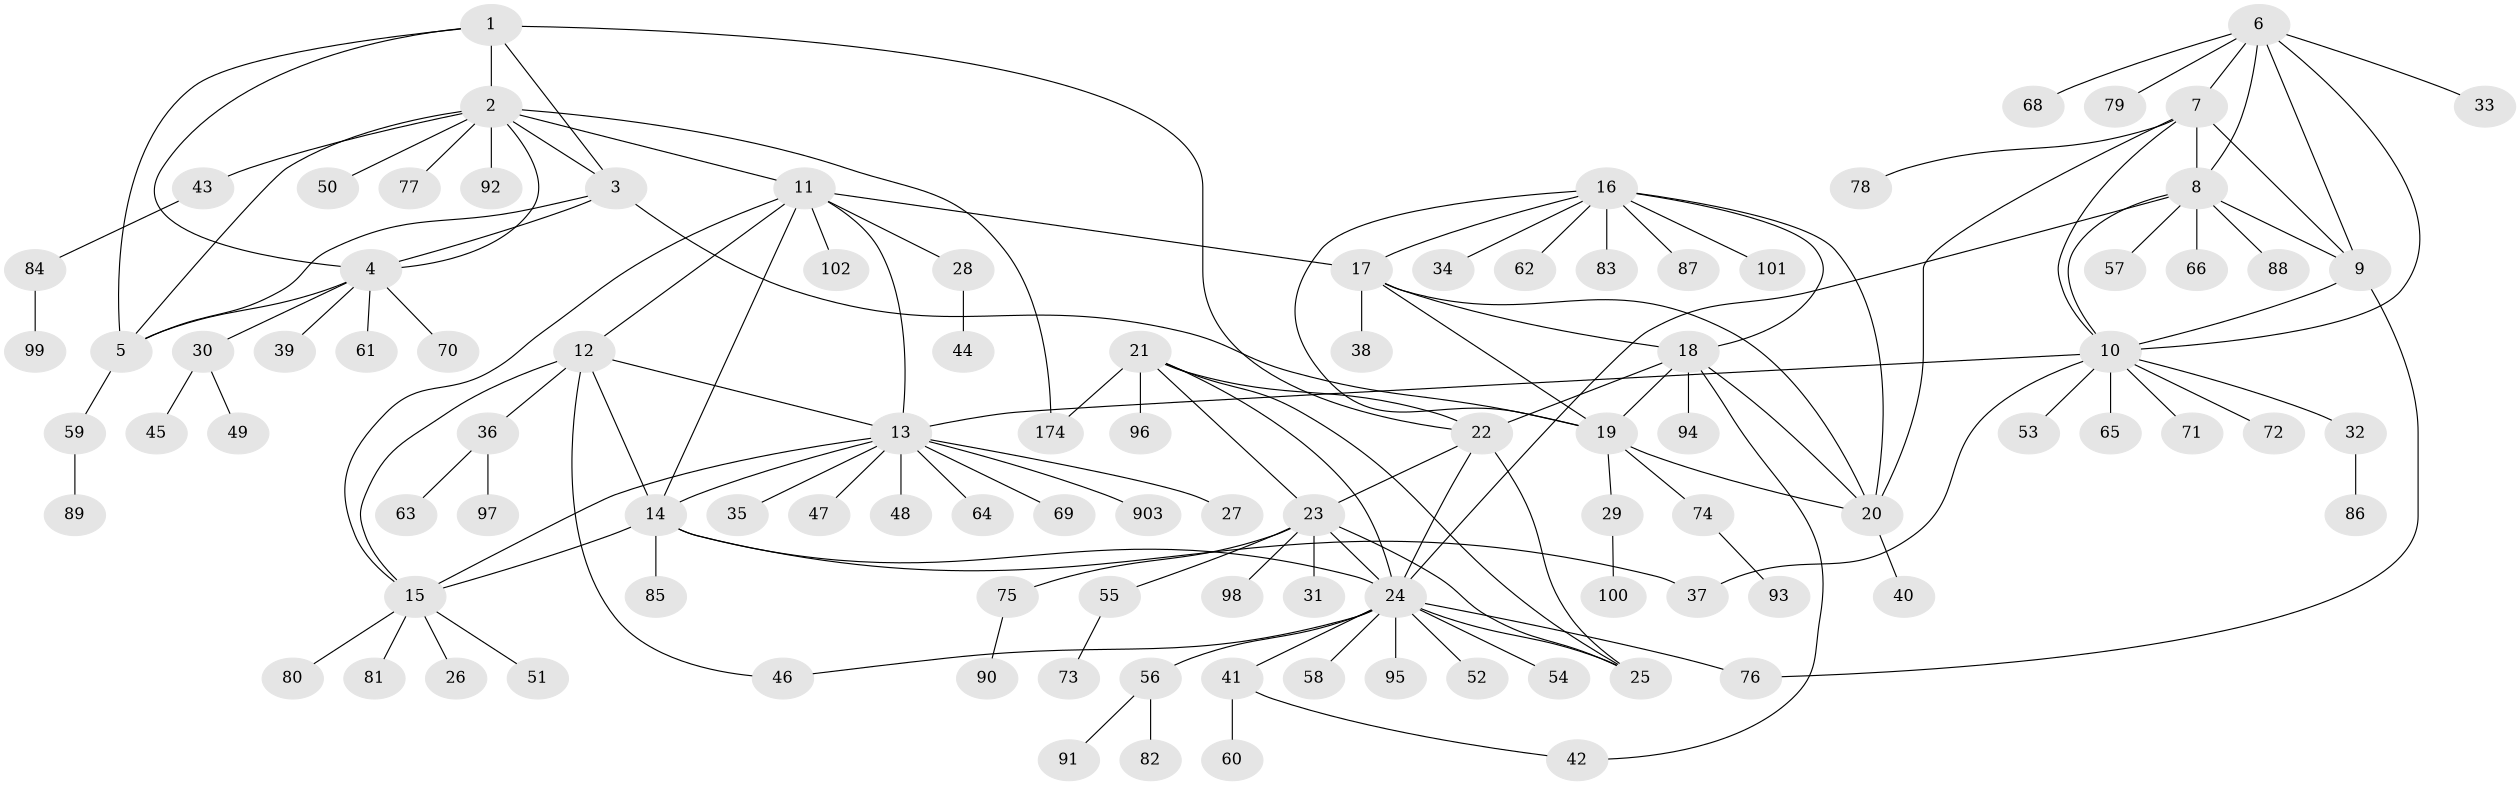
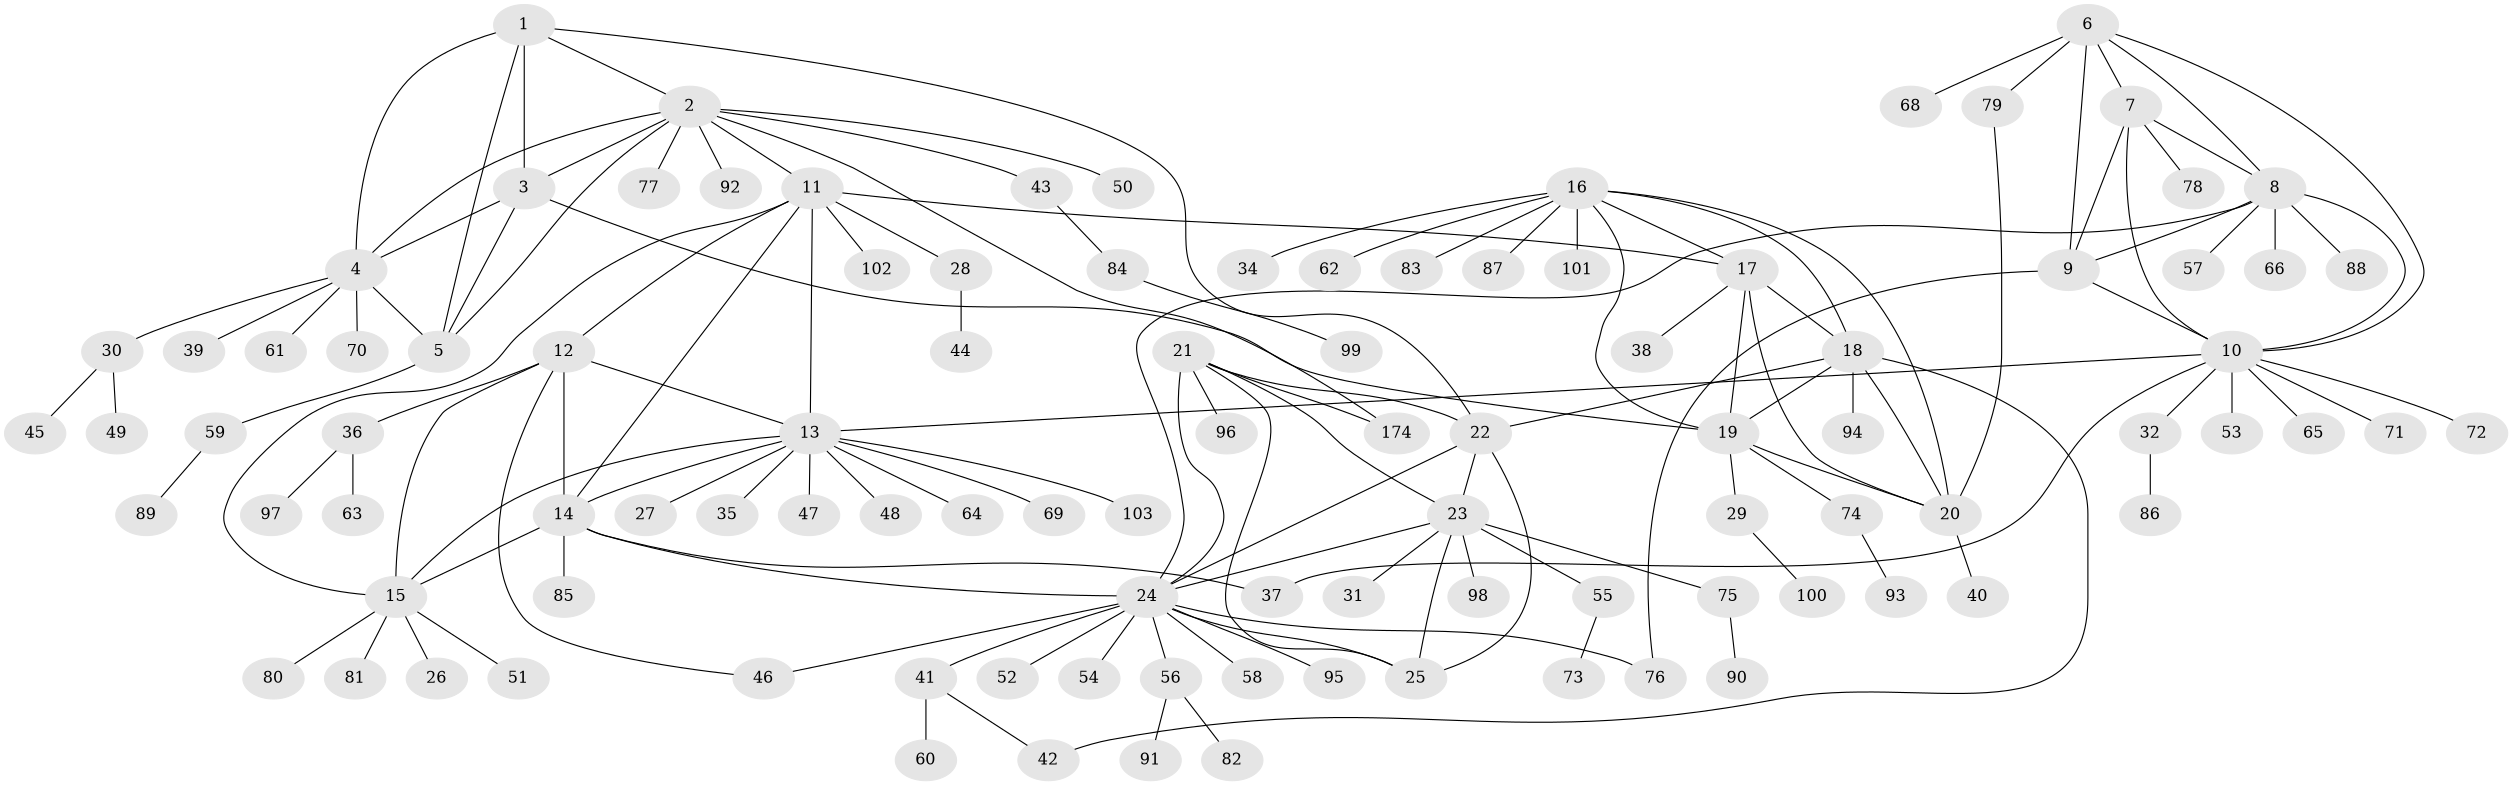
(2485, 107) -> none
(1942, 247) -> (2002, 315)
(1148, 515) -> (1138, 515)
